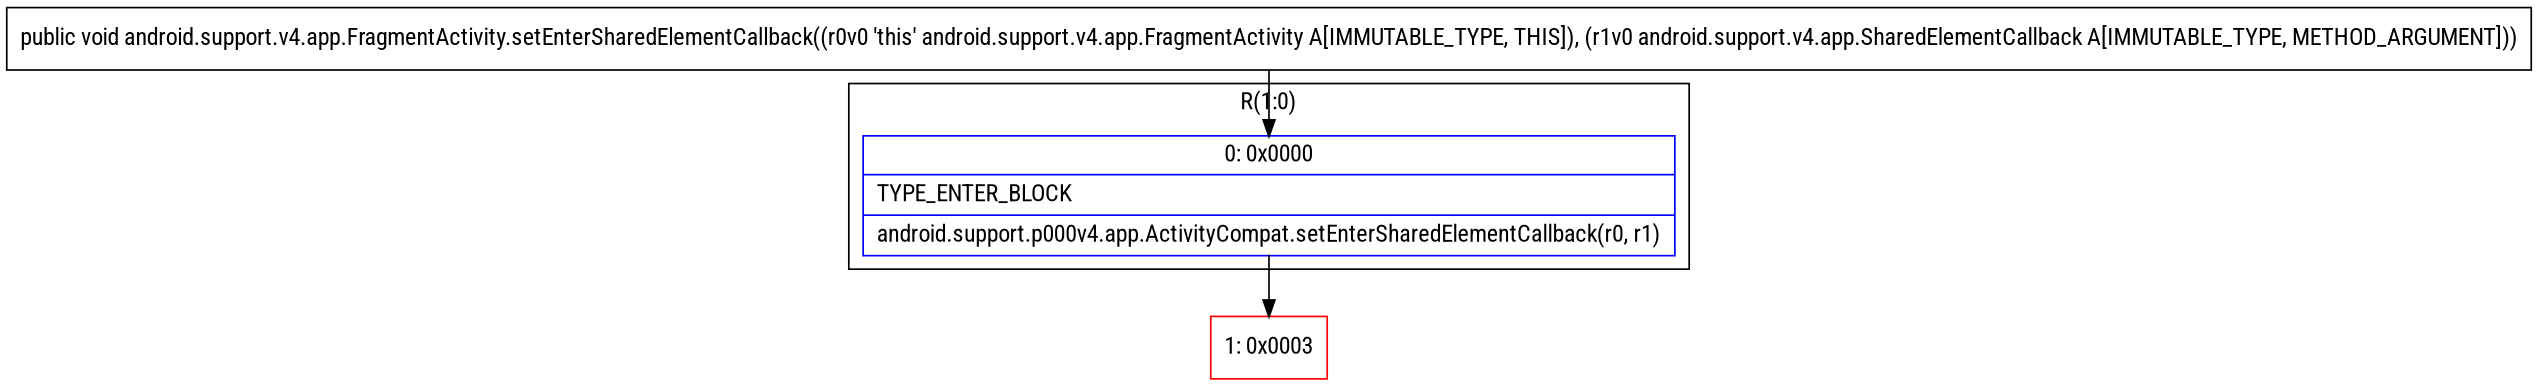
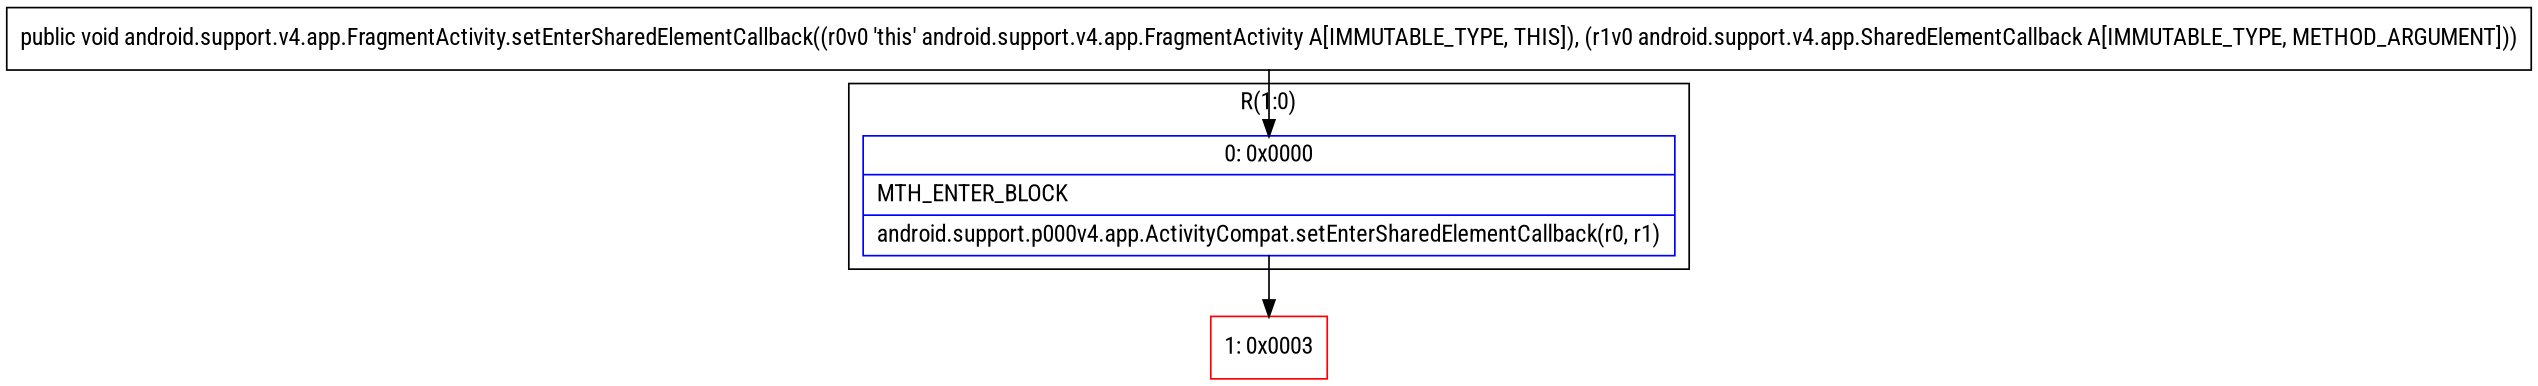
(975, 194) -> (973, 194)
